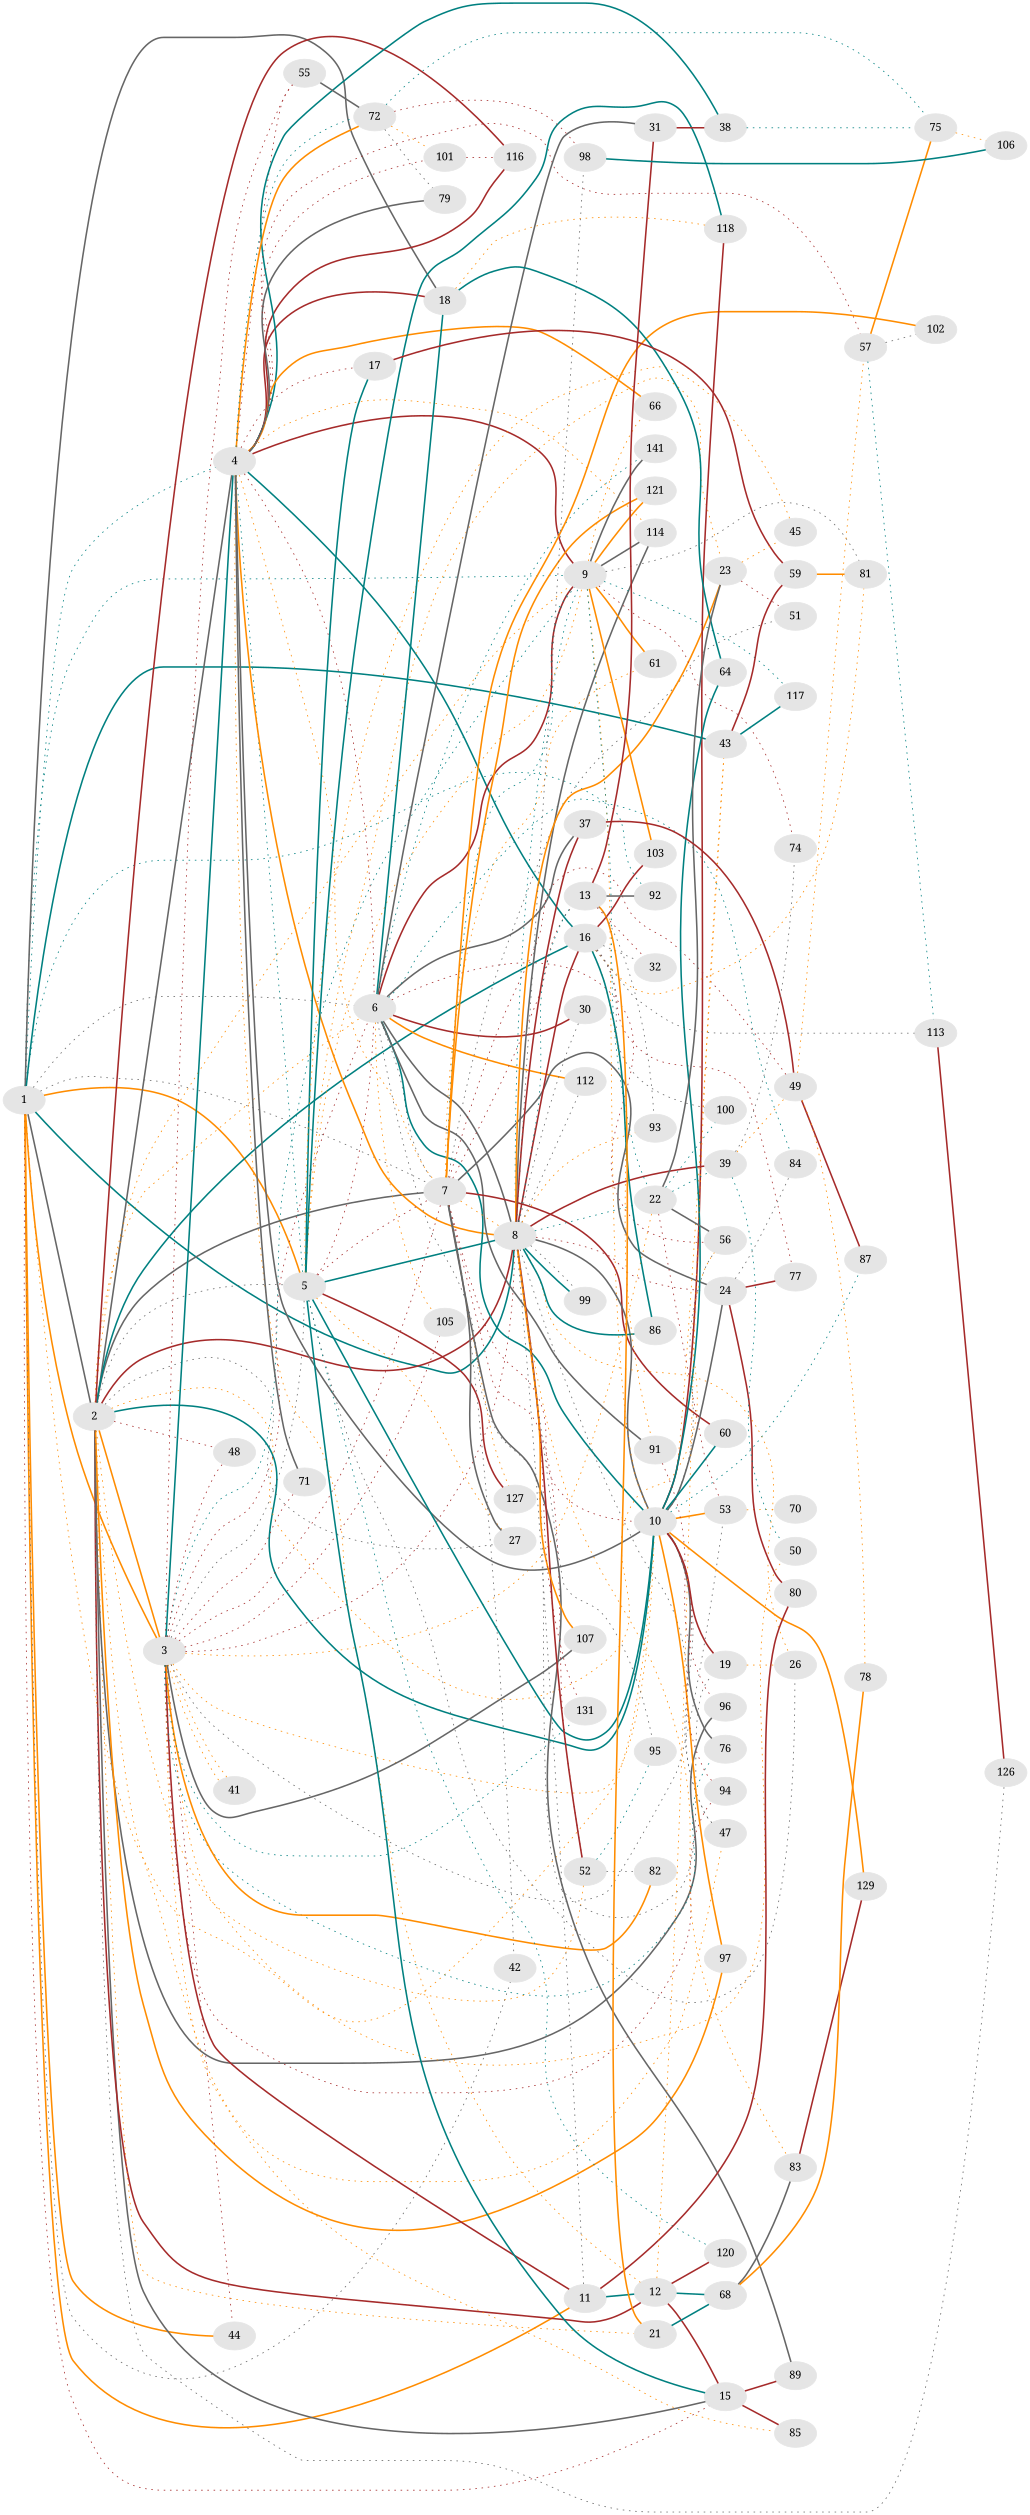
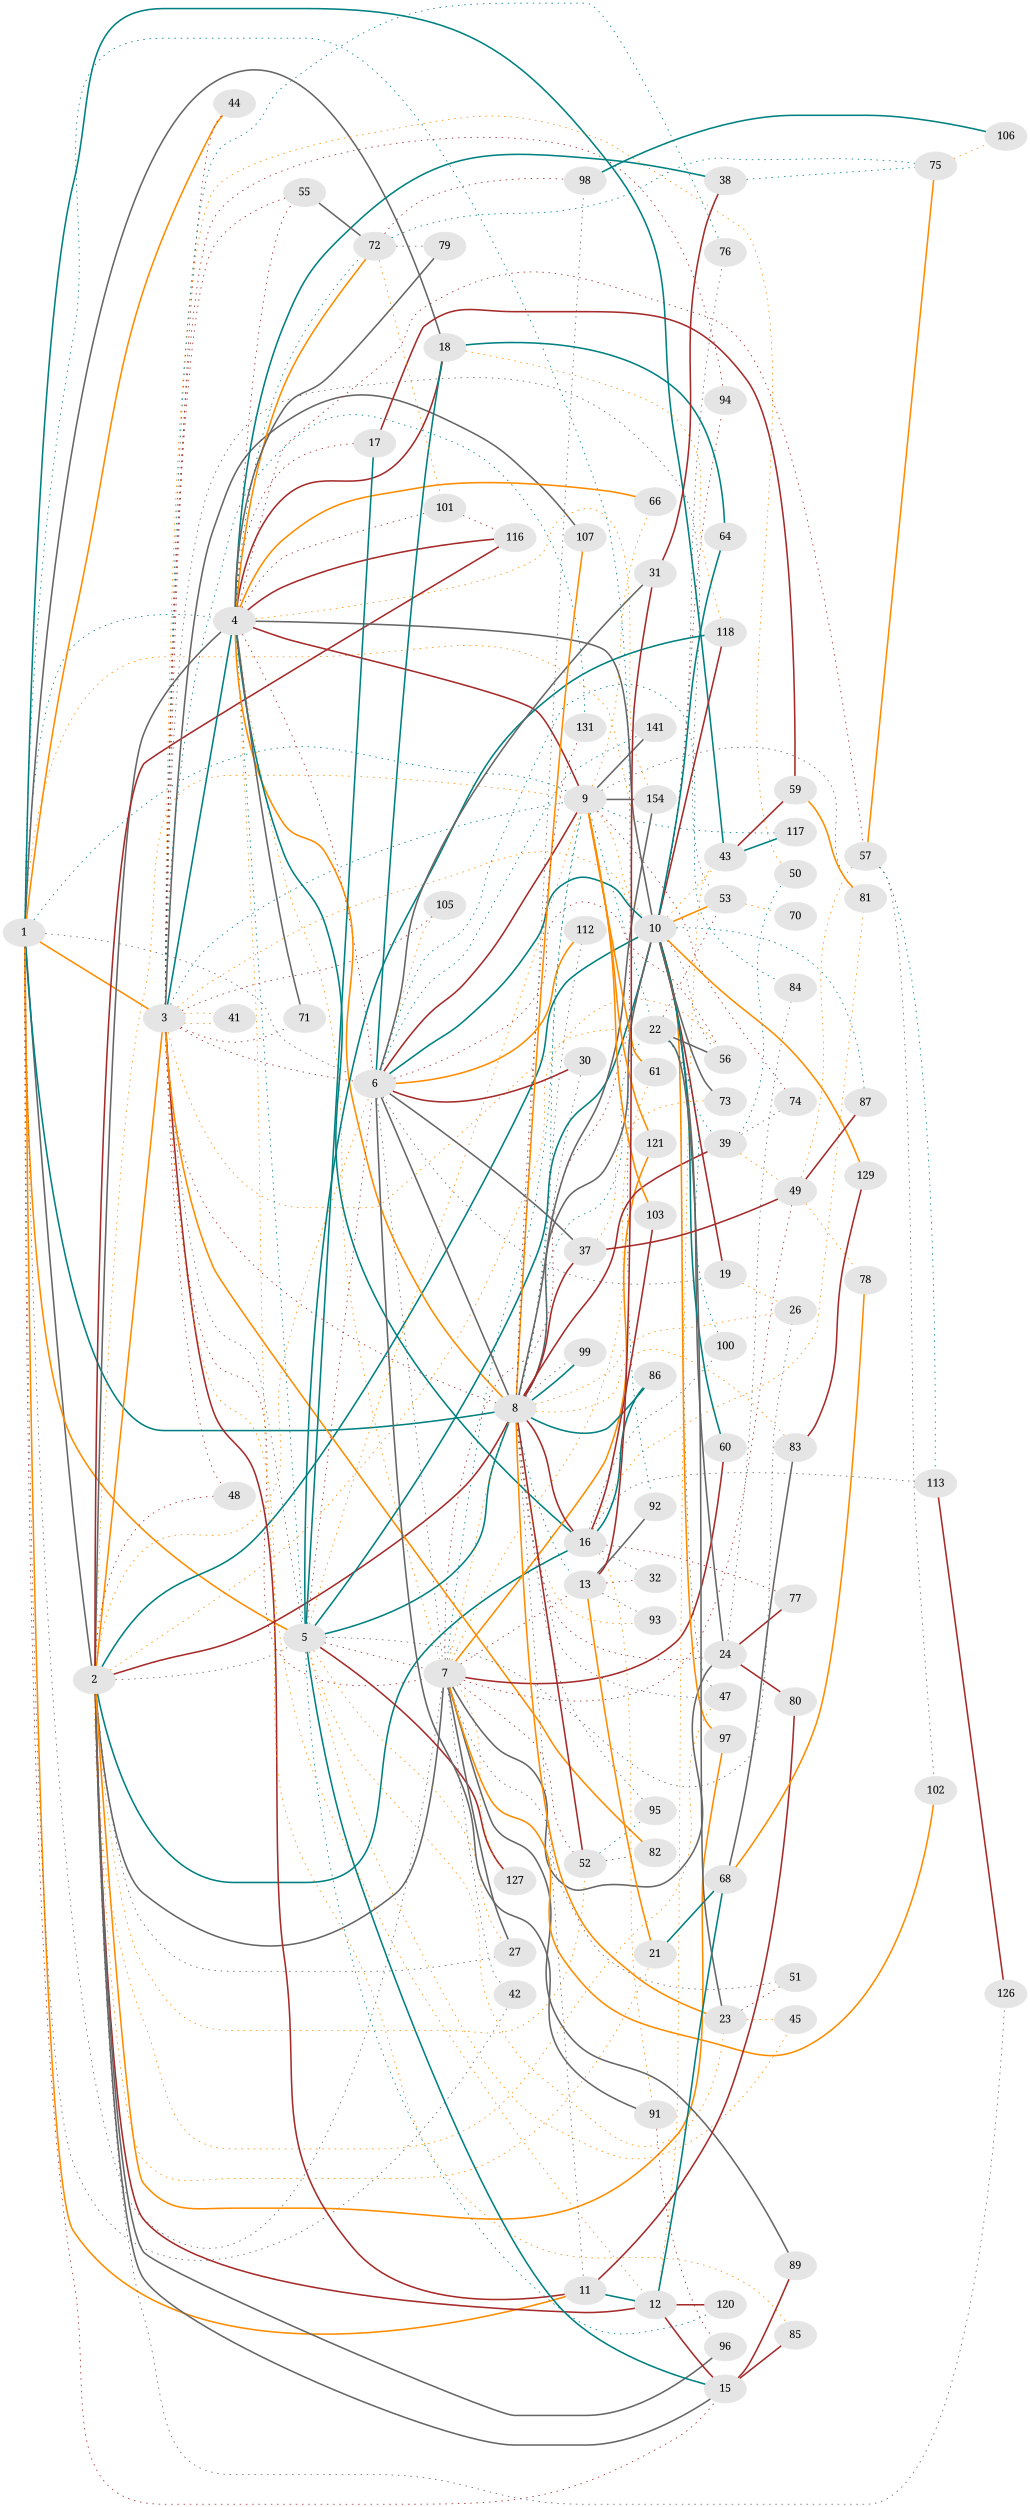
(655, 533) -> (655, 799)
none -> (725, 1102)
(689, 1636) -> (695, 493)
